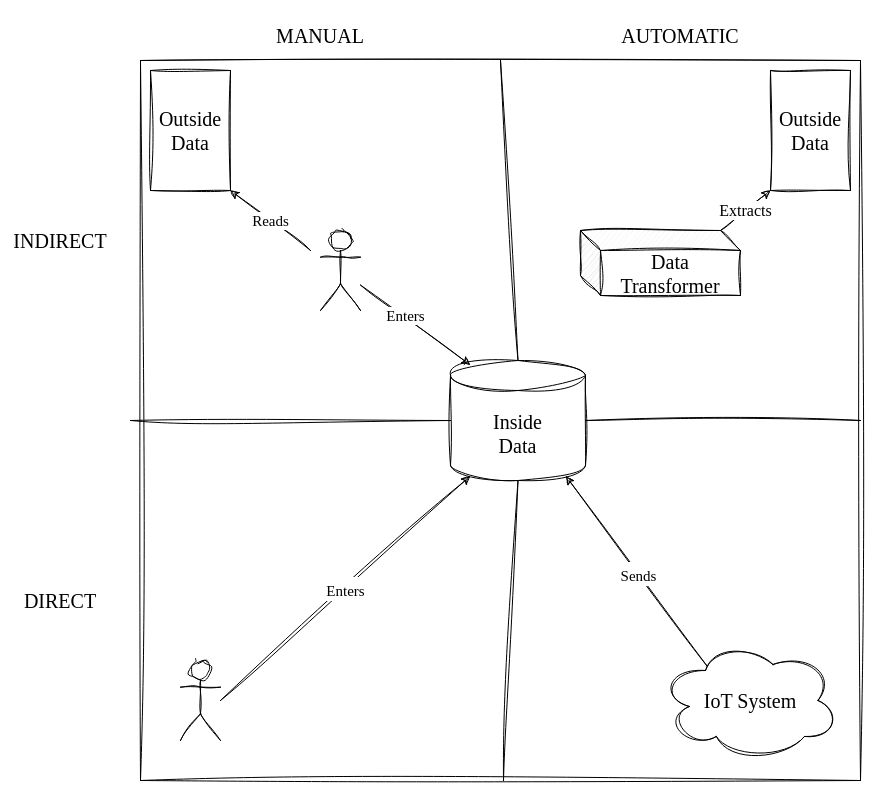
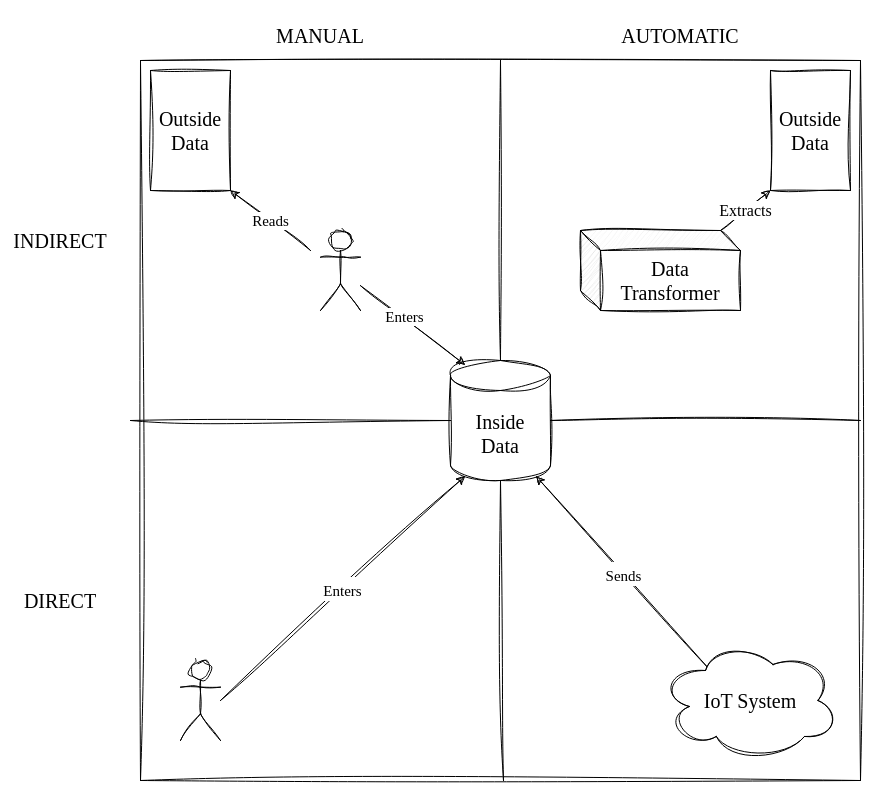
(661, 263) -> (661, 271)
(518, 421) -> (501, 421)
